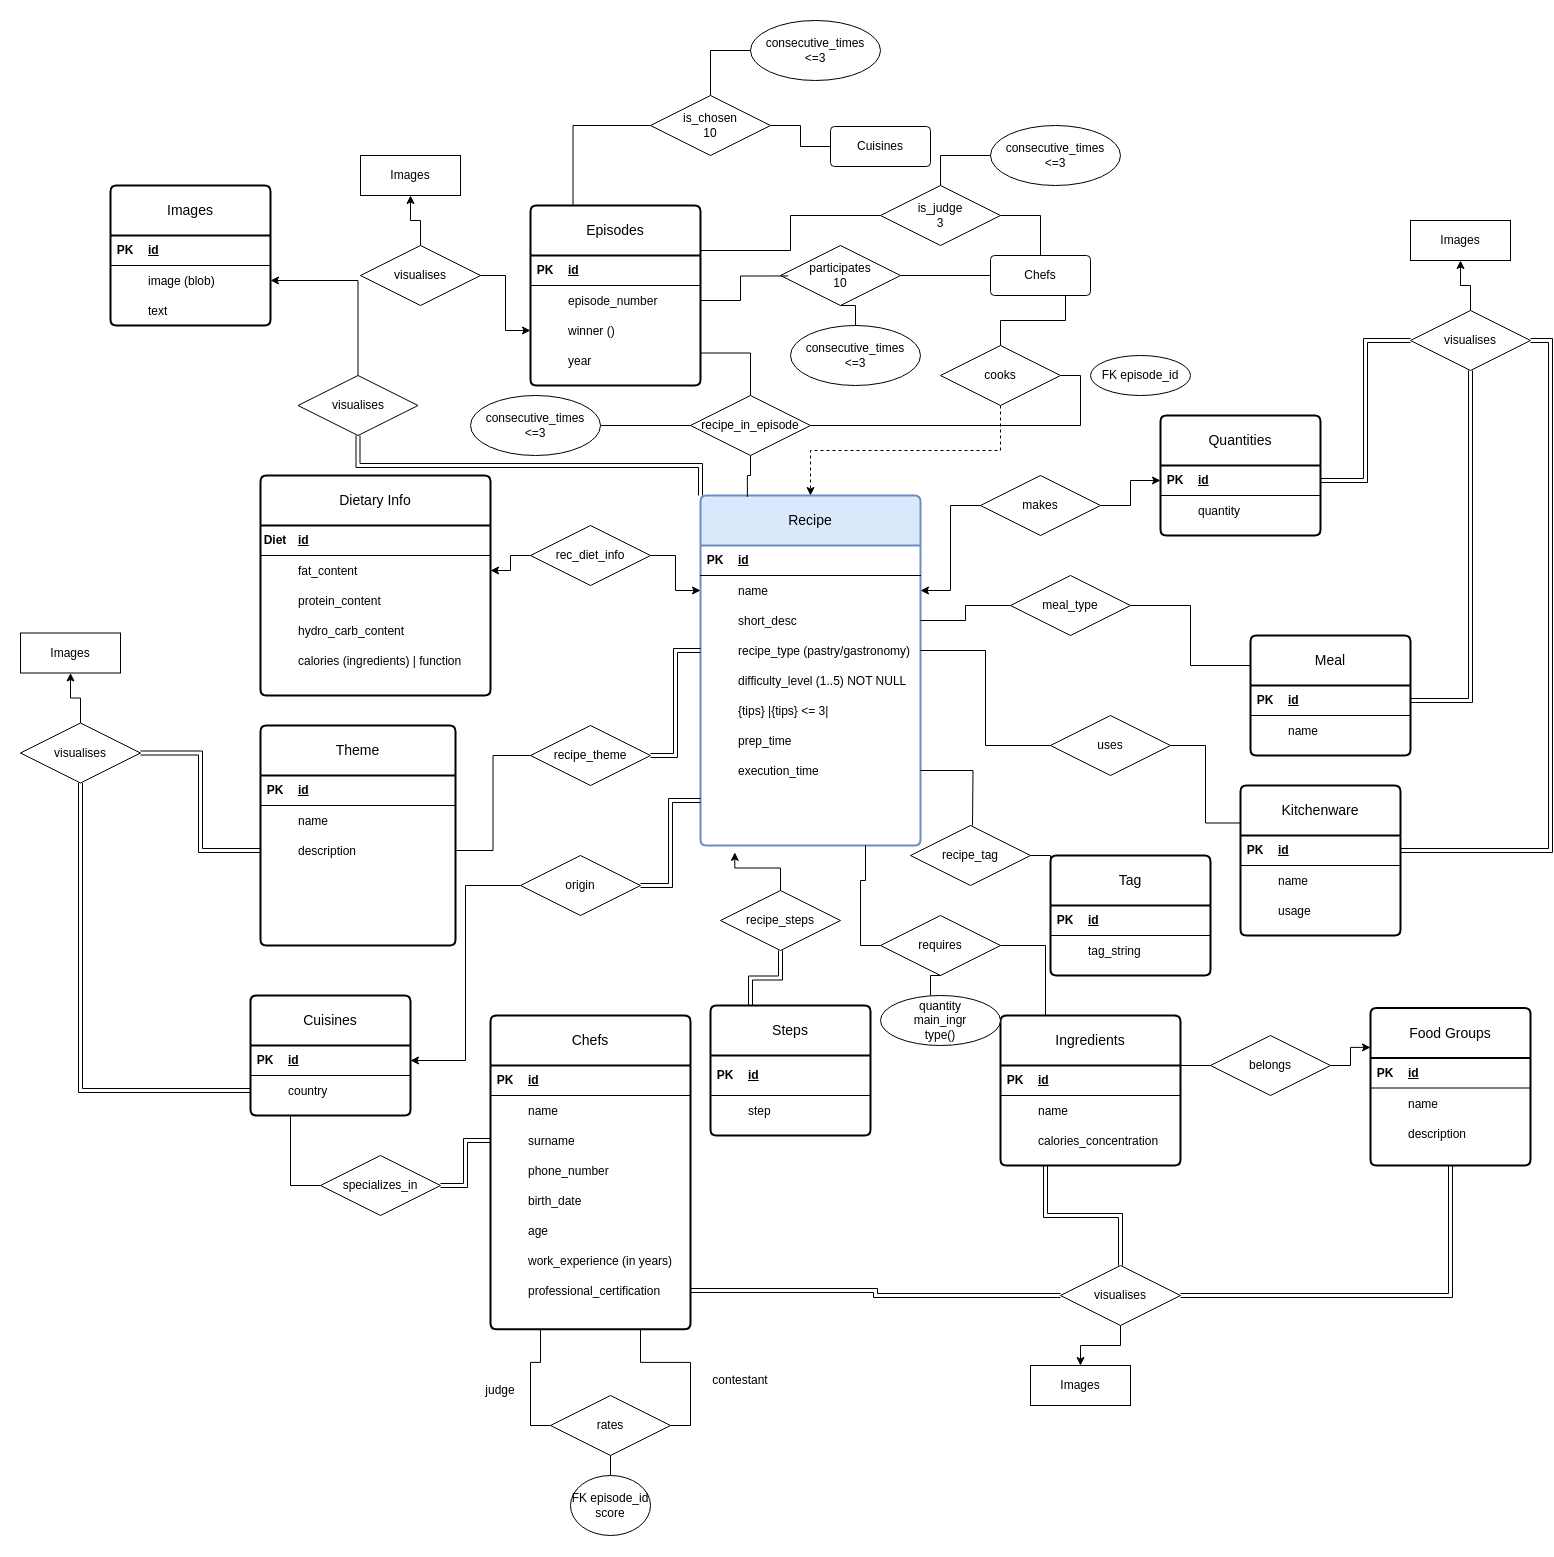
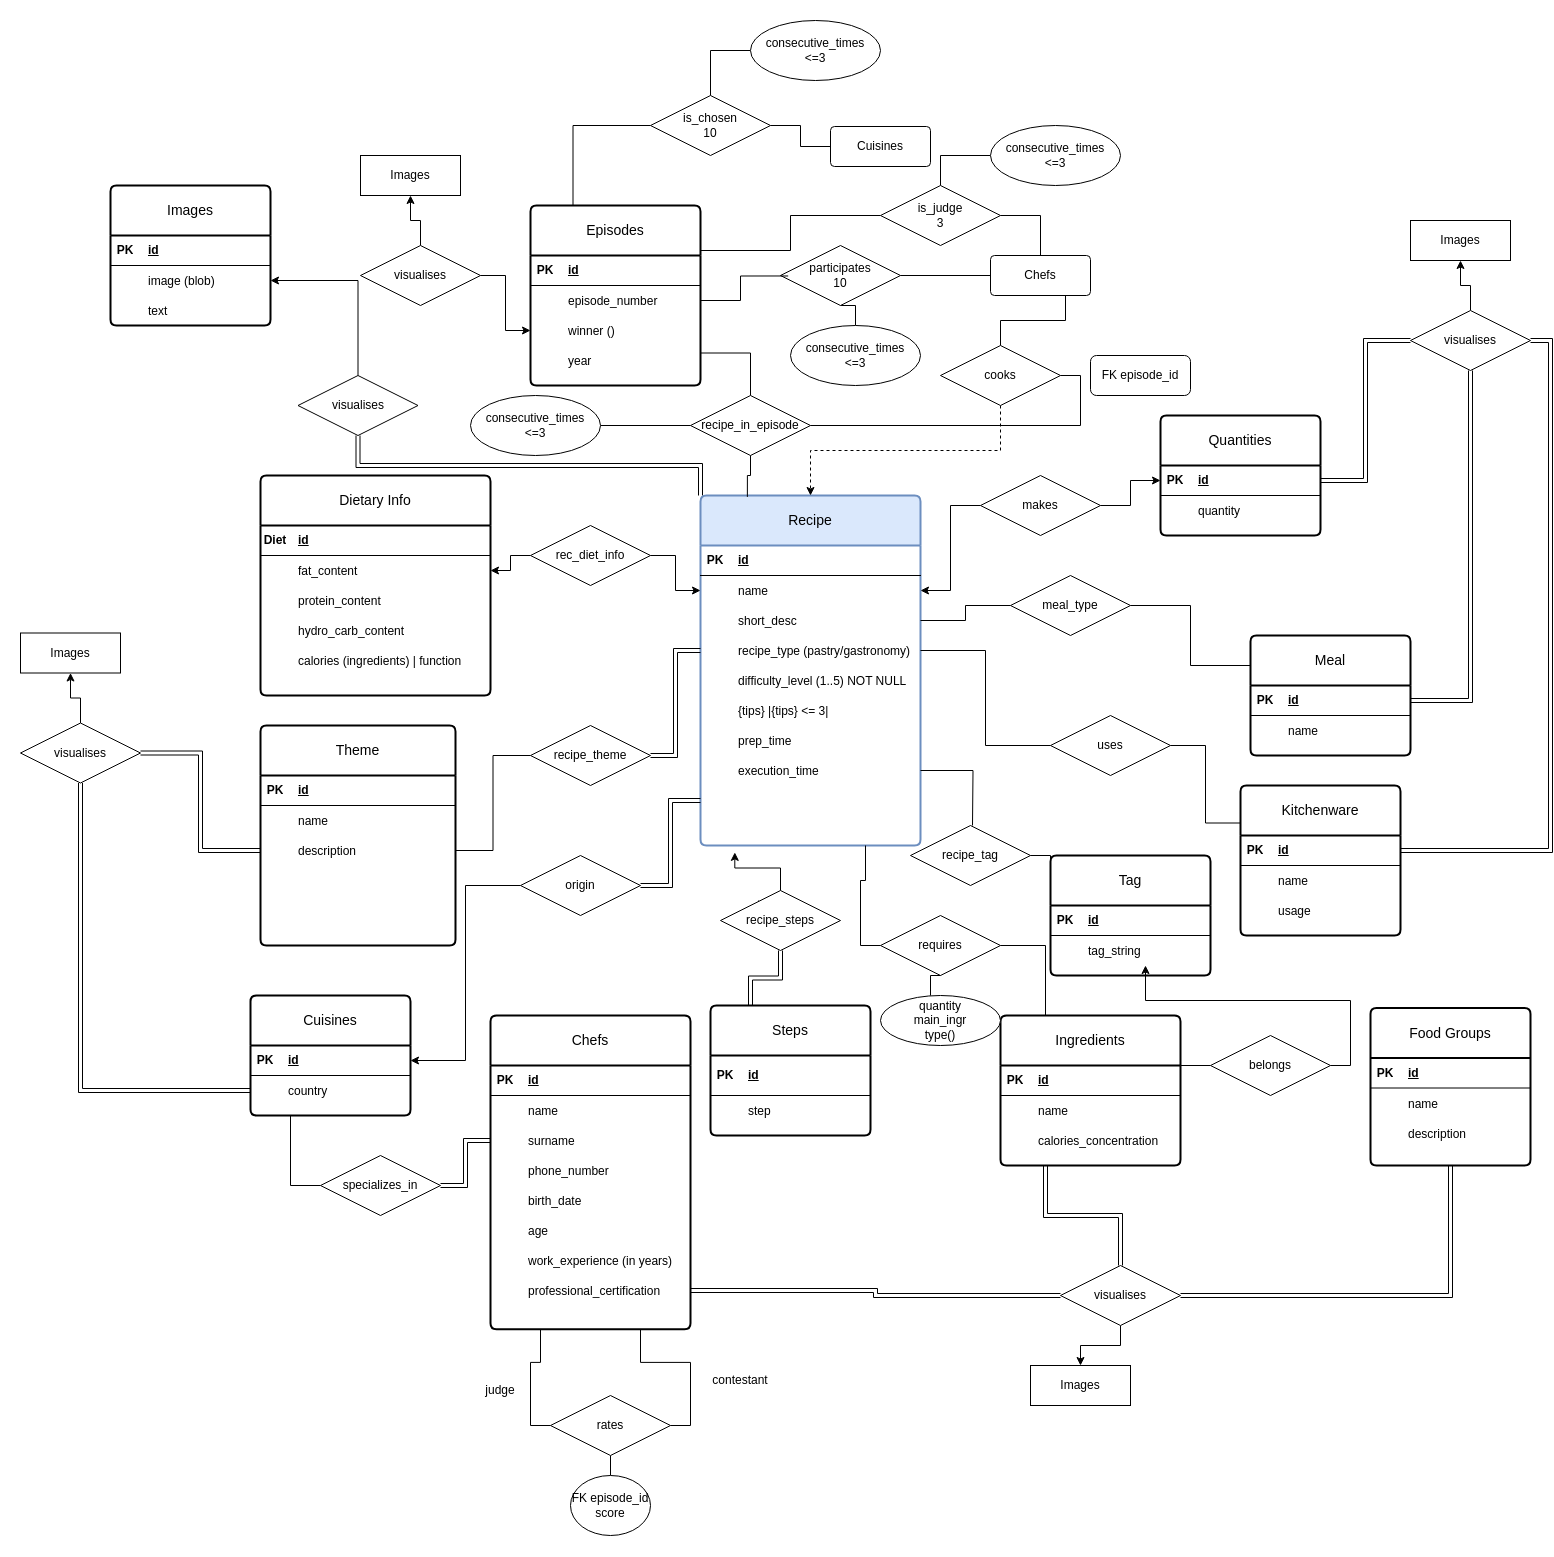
(1141, 376) -> (1141, 376)
(1356, 1047) -> (1259, 1001)
